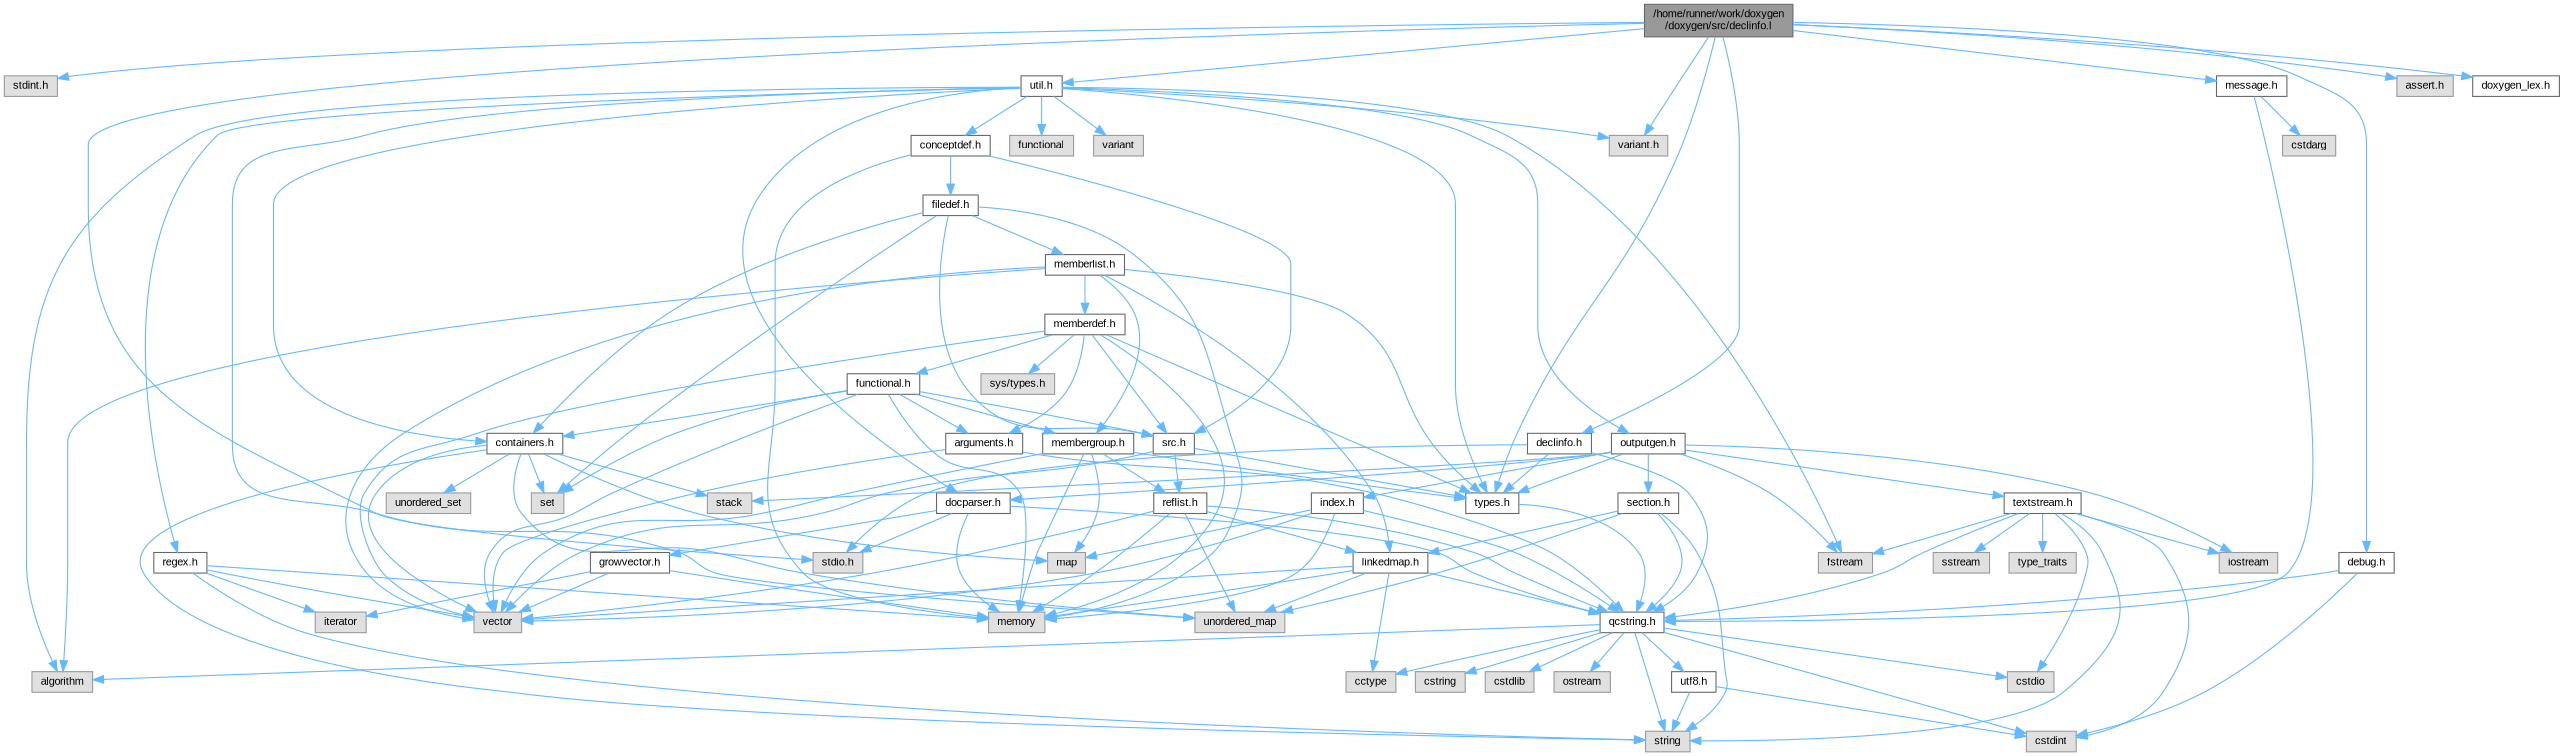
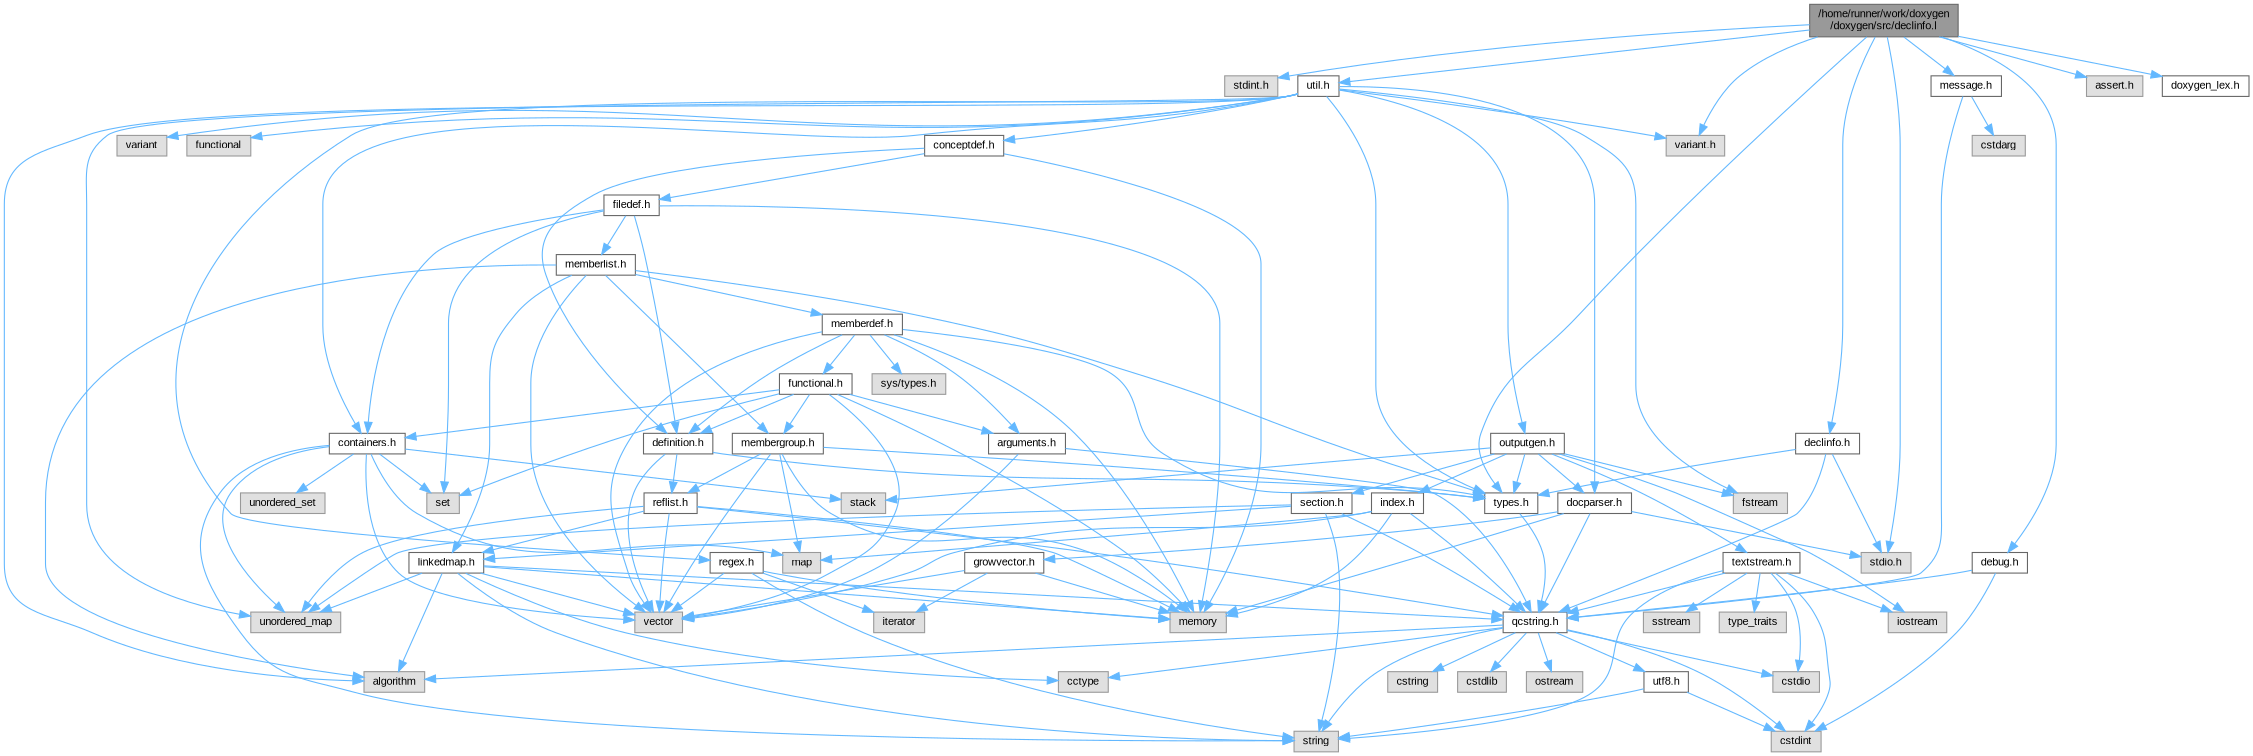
(1174, 444) -> (678, 444)
(1947, 532) -> none
none -> (422, 618)
none -> (858, 707)
